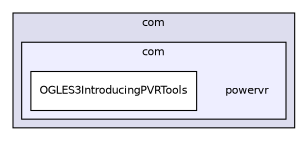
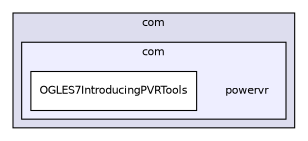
(114, 91) -> (114, 91)
